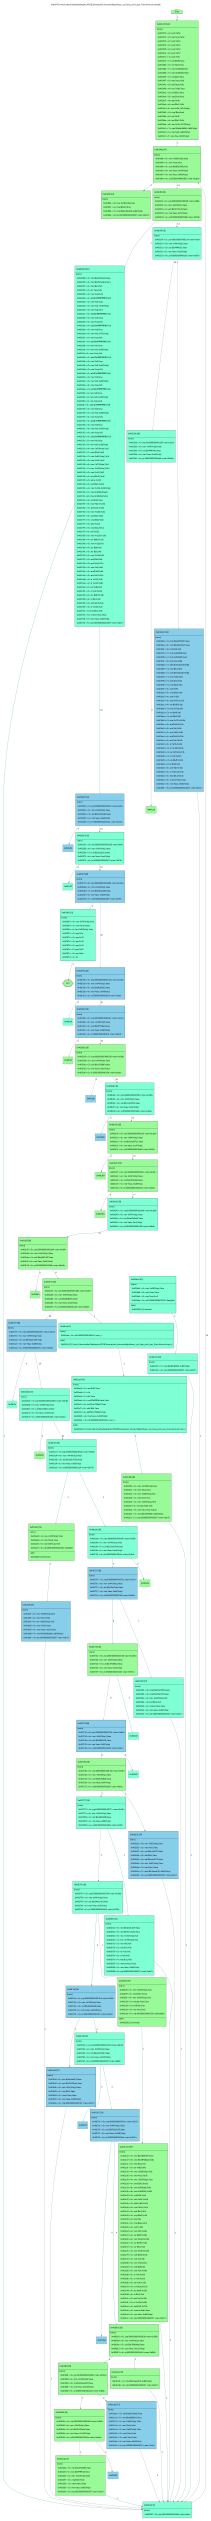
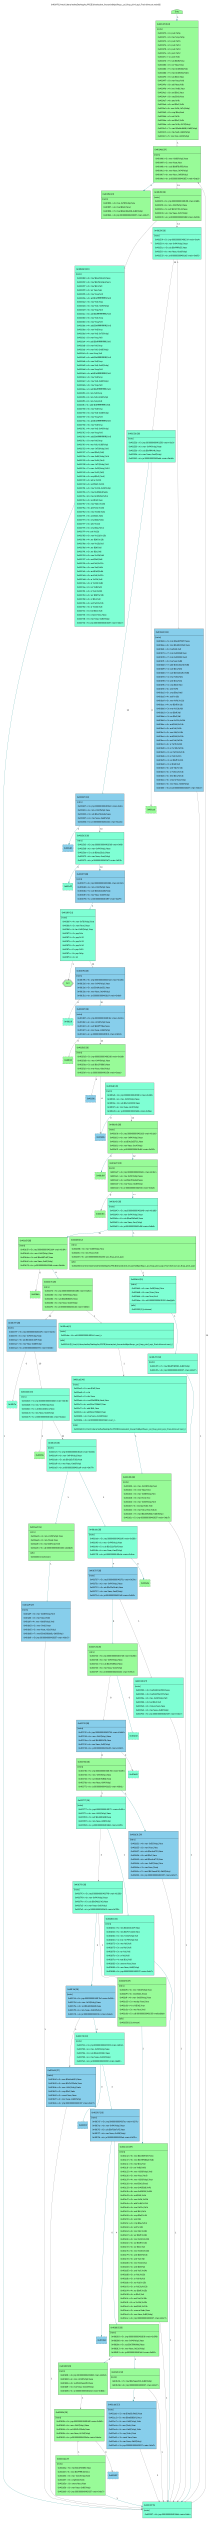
(100, 710) -> (127, 628)
(100, 934) -> (91, 964)
(115, 1079) -> (100, 1104)
none -> (133, 1253)
(103, 2397) -> (134, 2394)
(80, 2448) -> (78, 2449)
